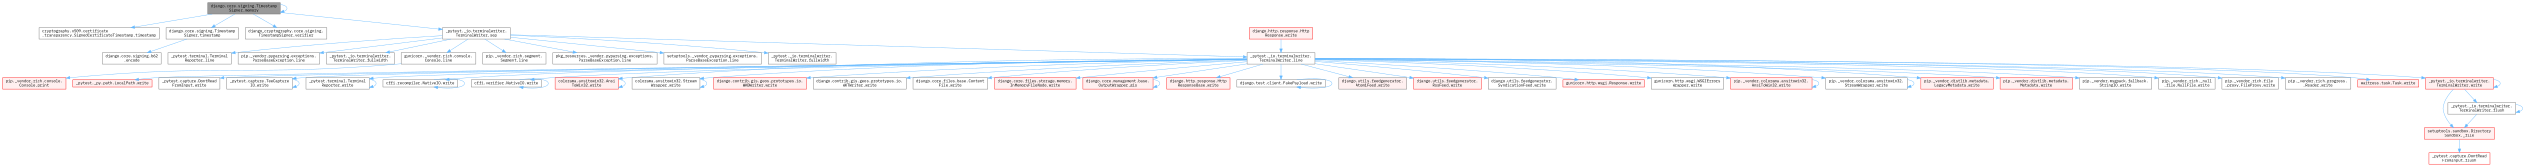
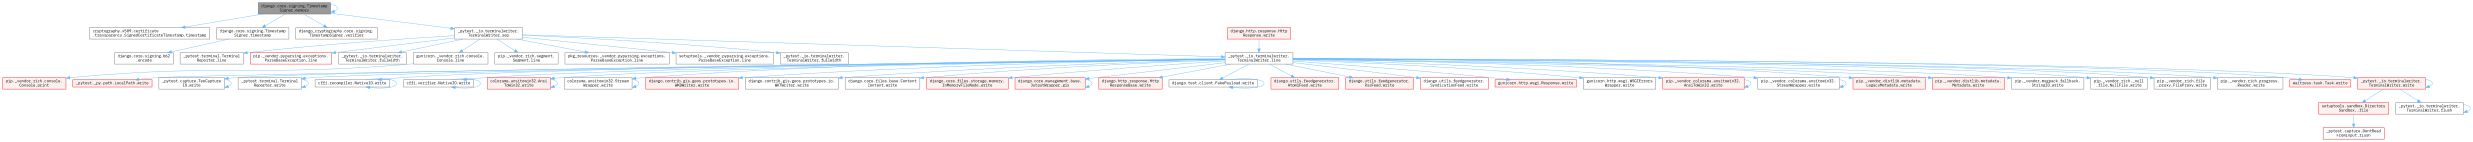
(279, 58) -> (291, 58)
(189, 83) -> none
(950, 83) -> (883, 83)
(1373, 83) -> (1305, 83)
(1522, 83) -> (1454, 83)
(2472, 120) -> none
